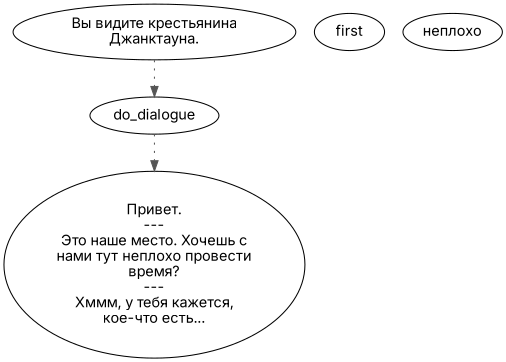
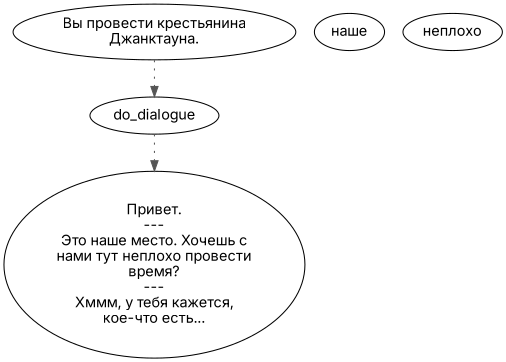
(154, 32) -> (154, 32)
(349, 32) -> (349, 32)
